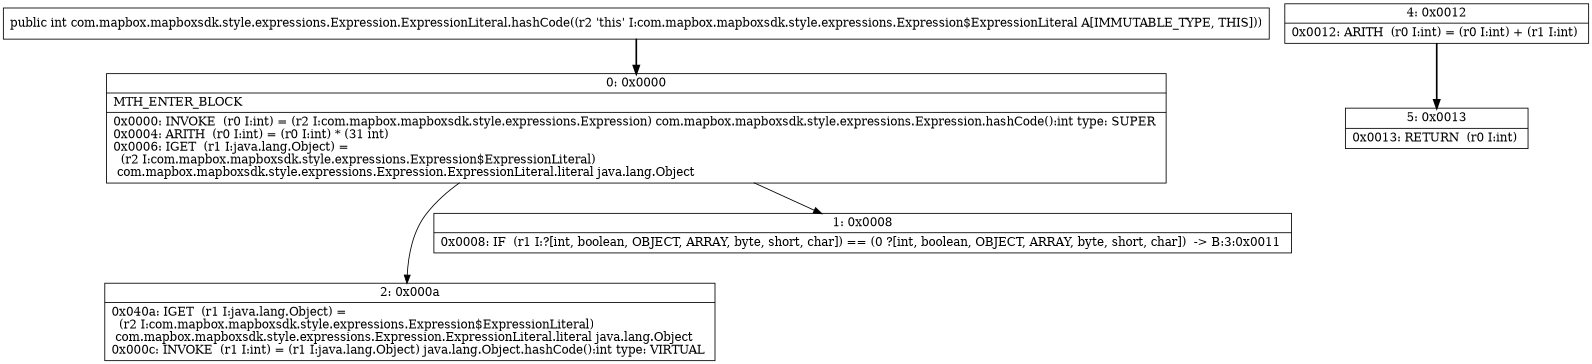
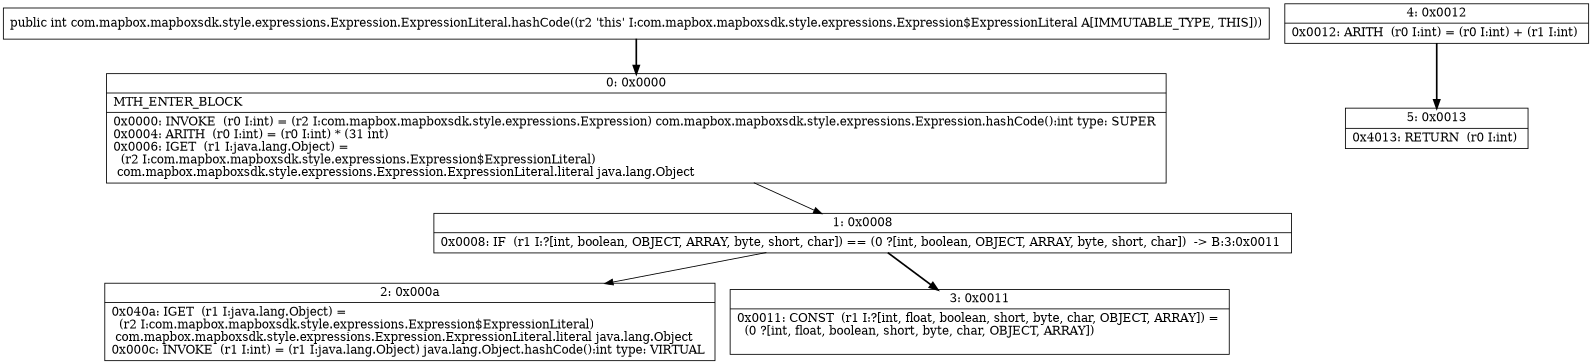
(1437, 138) -> (1437, 138)
(421, 222) -> (690, 267)
none -> (980, 322)
